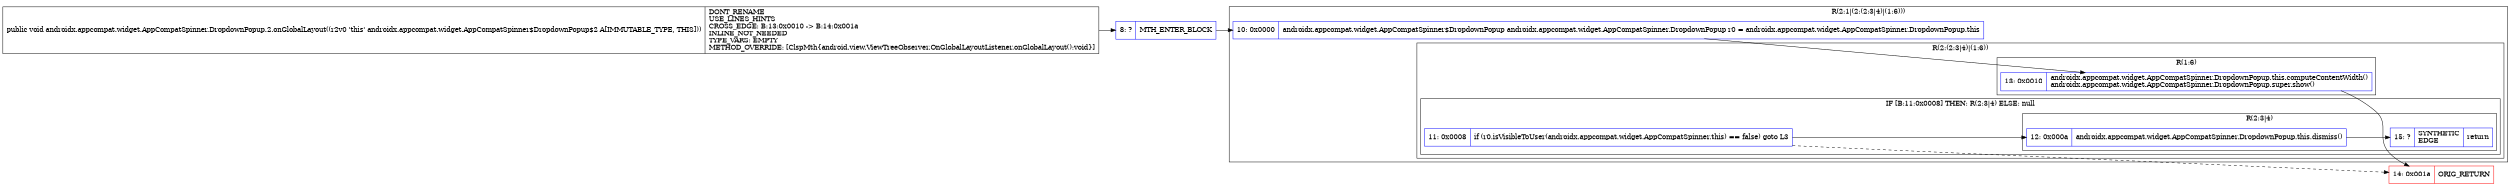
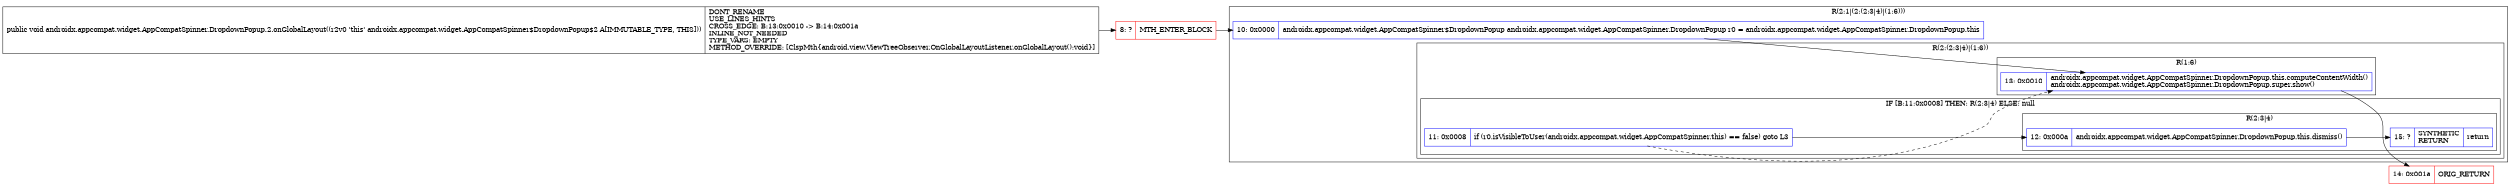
(1166, 30) -> (1166, 30)
(2428, 141) -> (2433, 141)
(2221, 165) -> (1906, 151)
